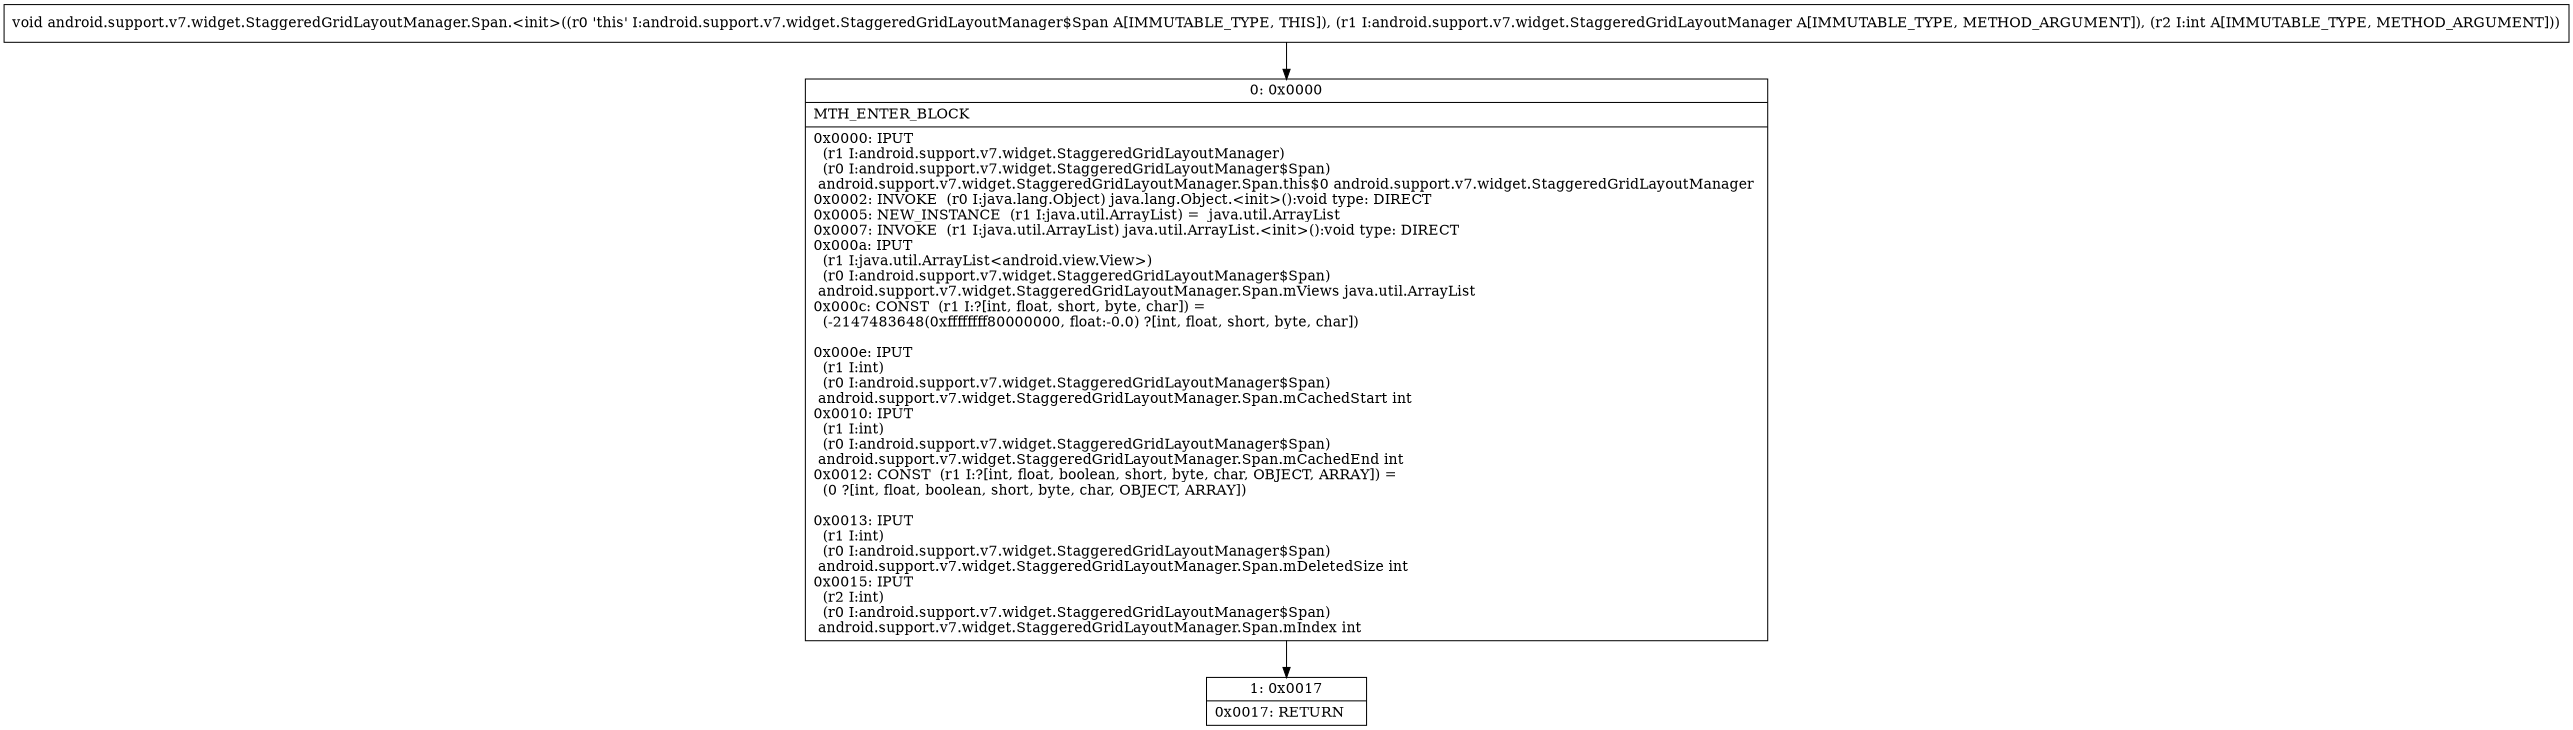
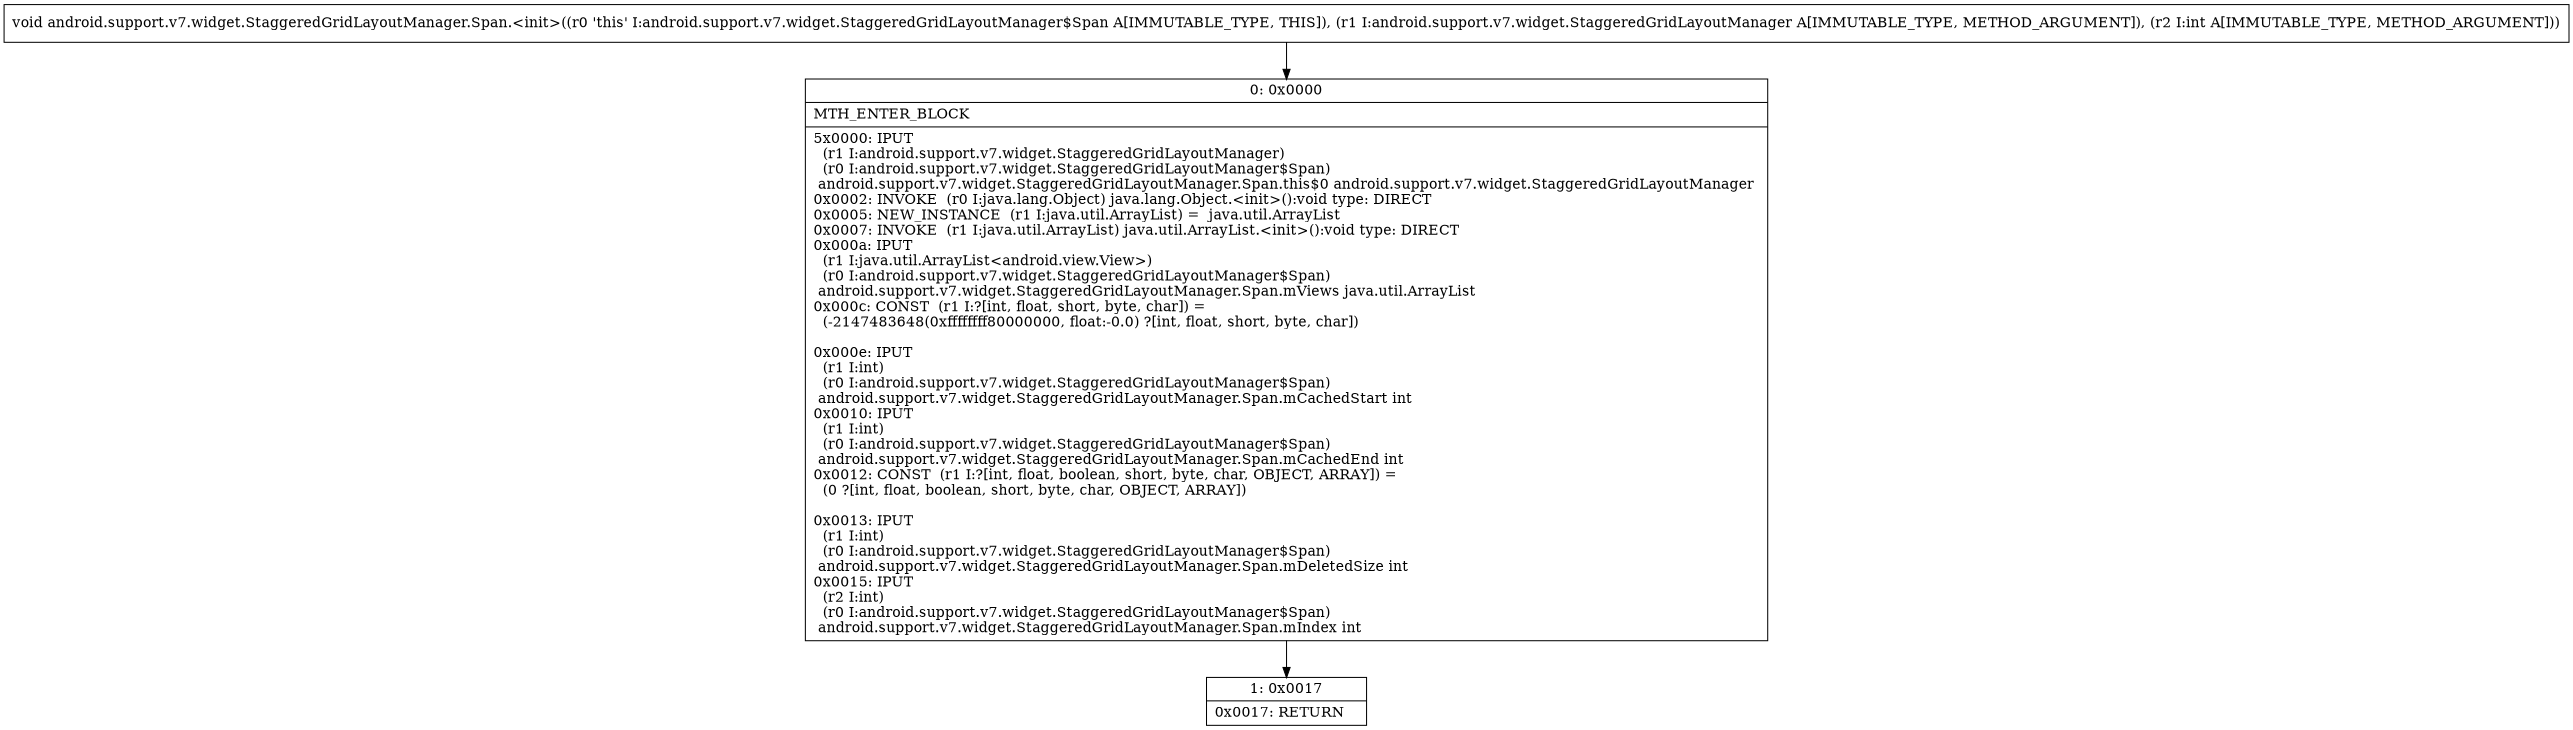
(868, 139) -> (868, 139)
